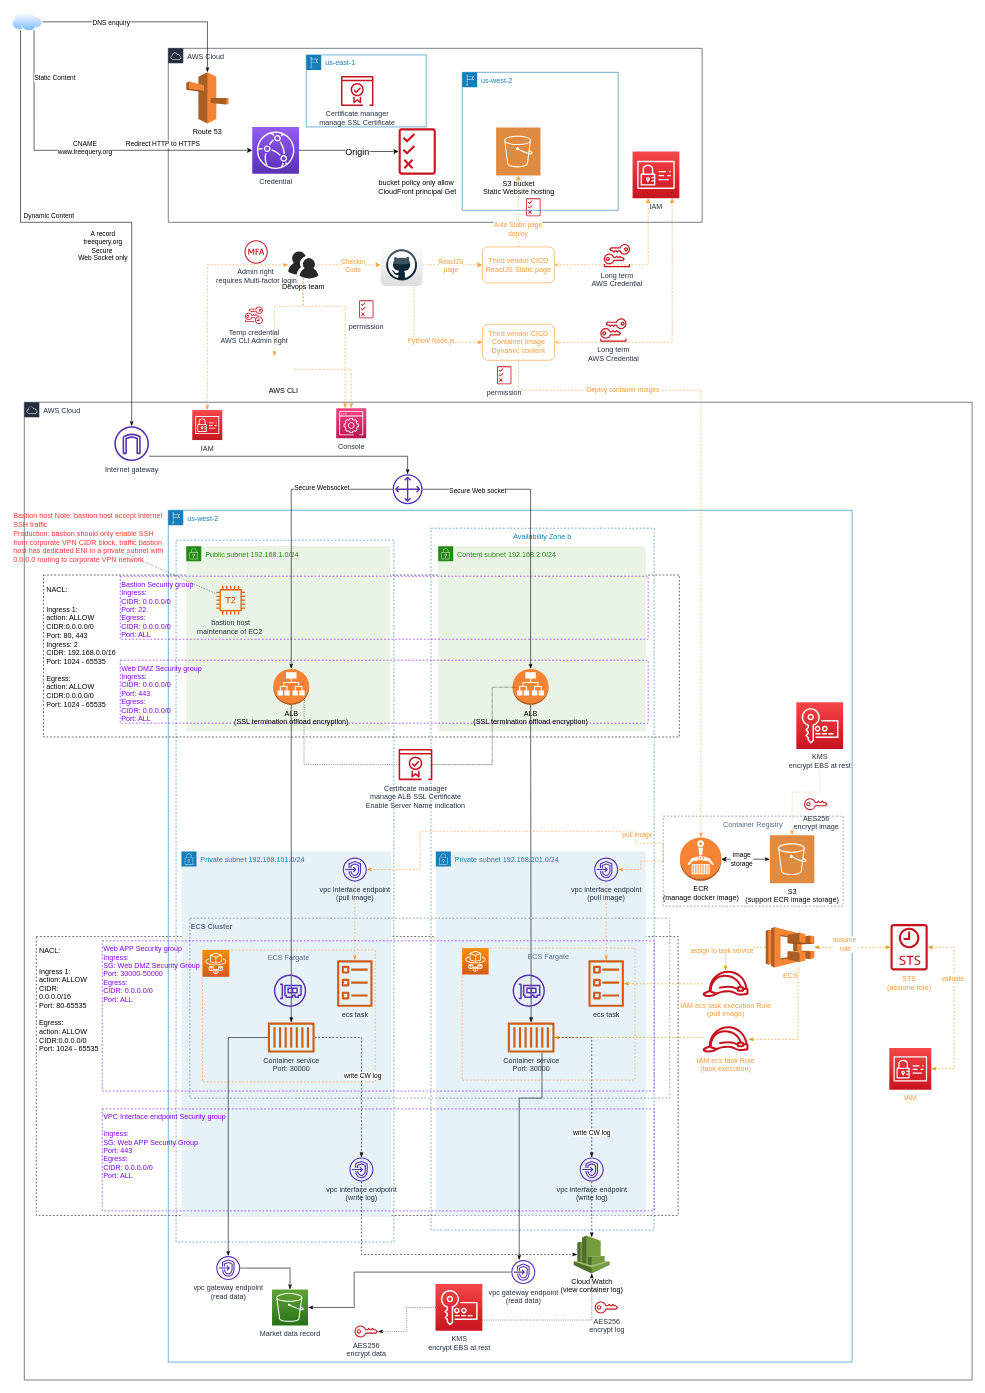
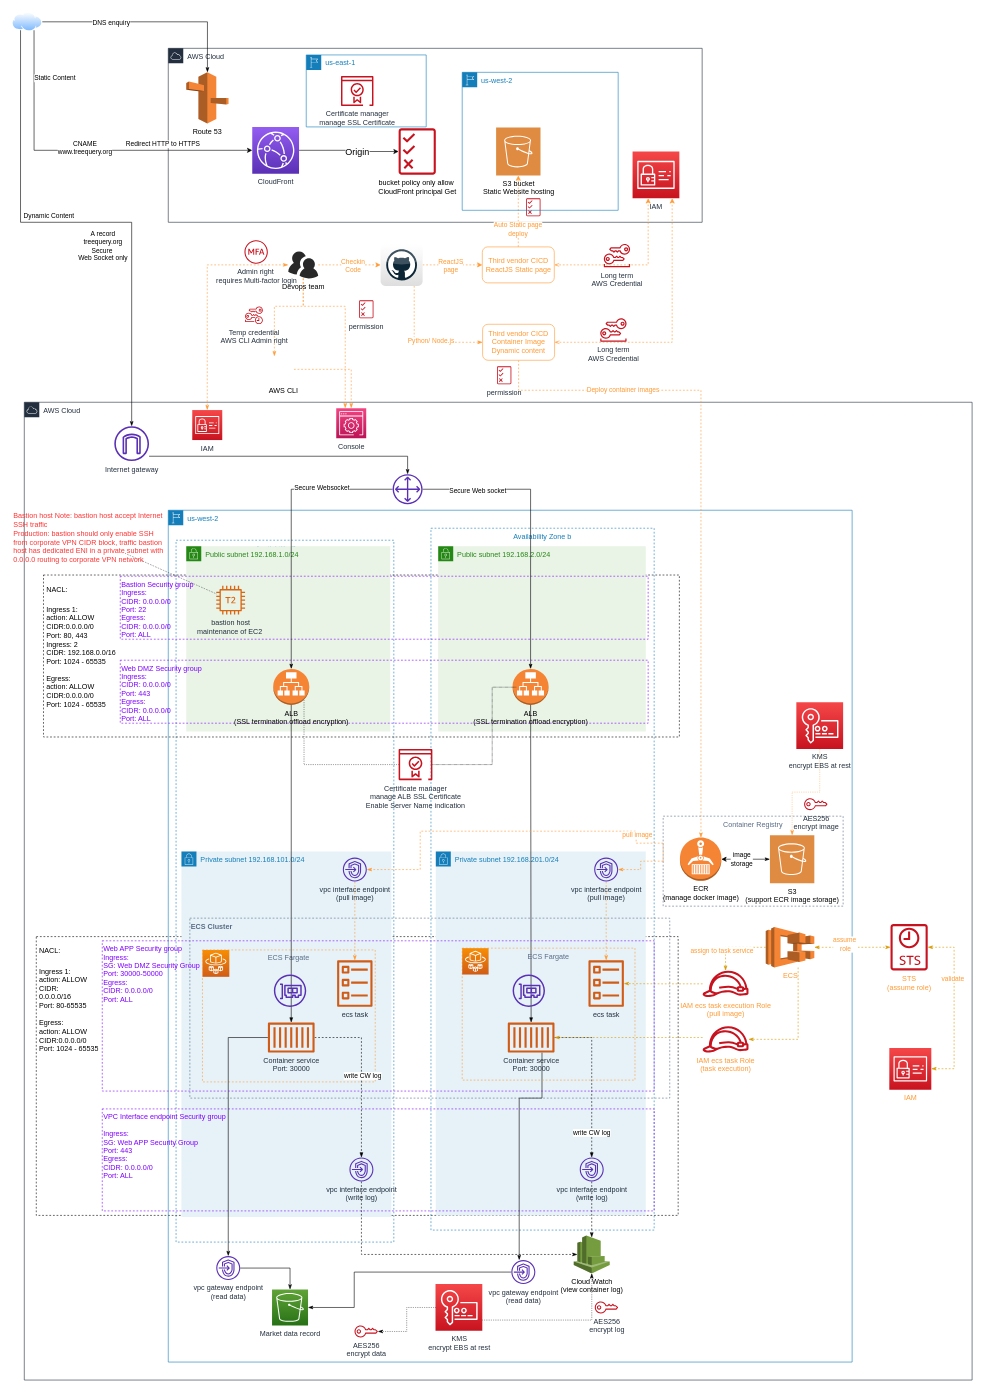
(276, 182) -> (276, 182)
(511, 555) -> (507, 555)
